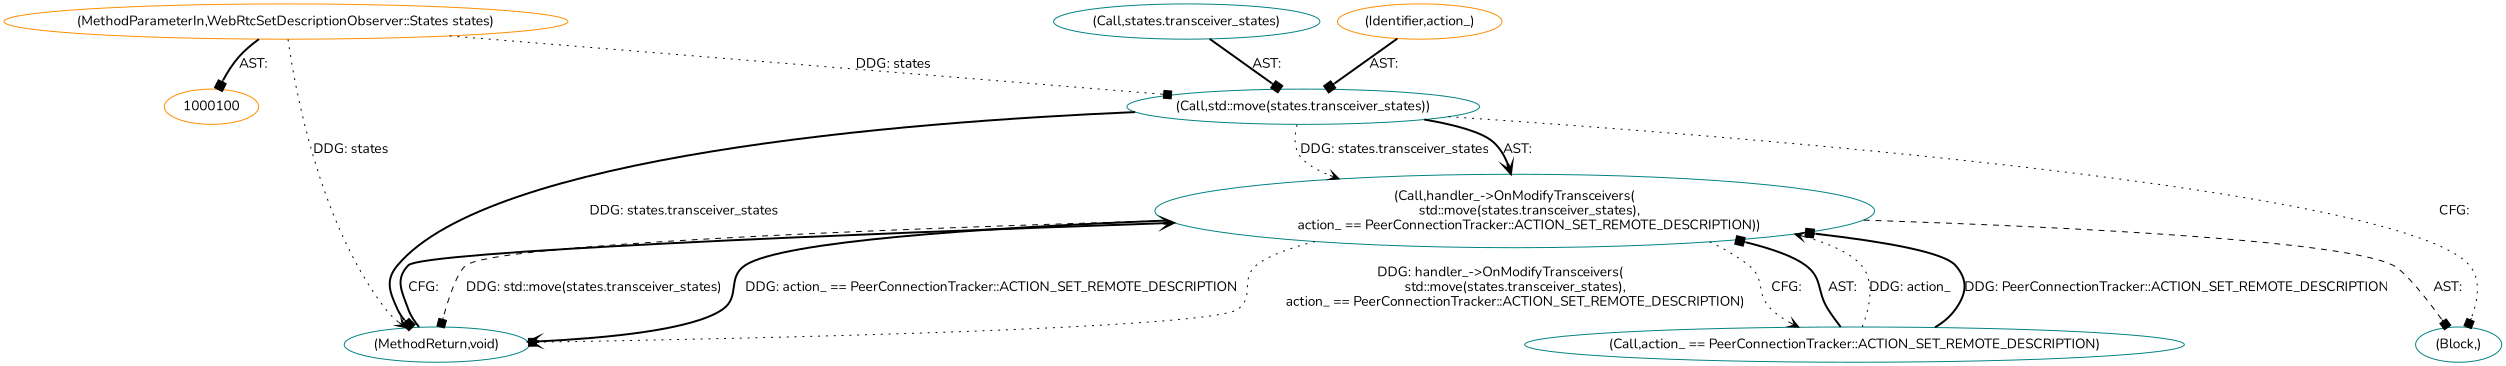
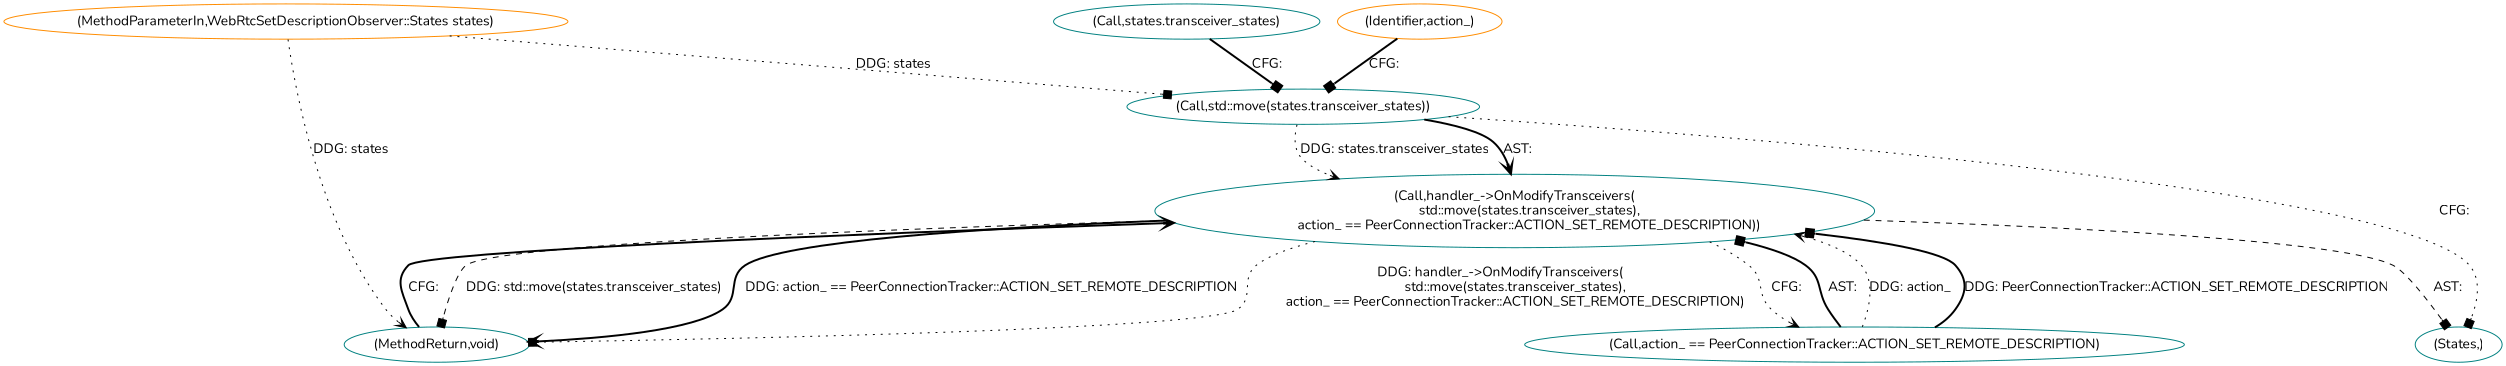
(1269, 64) -> (1269, 64)
(1386, 64) -> (1386, 64)
(212, 107) -> none
(725, 150) -> none
(2459, 345) -> (2459, 345)
